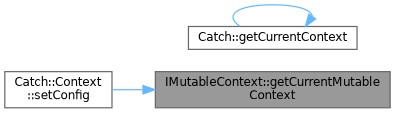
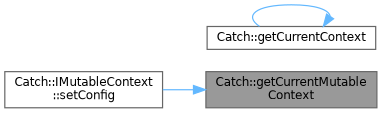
(58, 90) -> (84, 90)
(273, 90) -> (291, 90)
